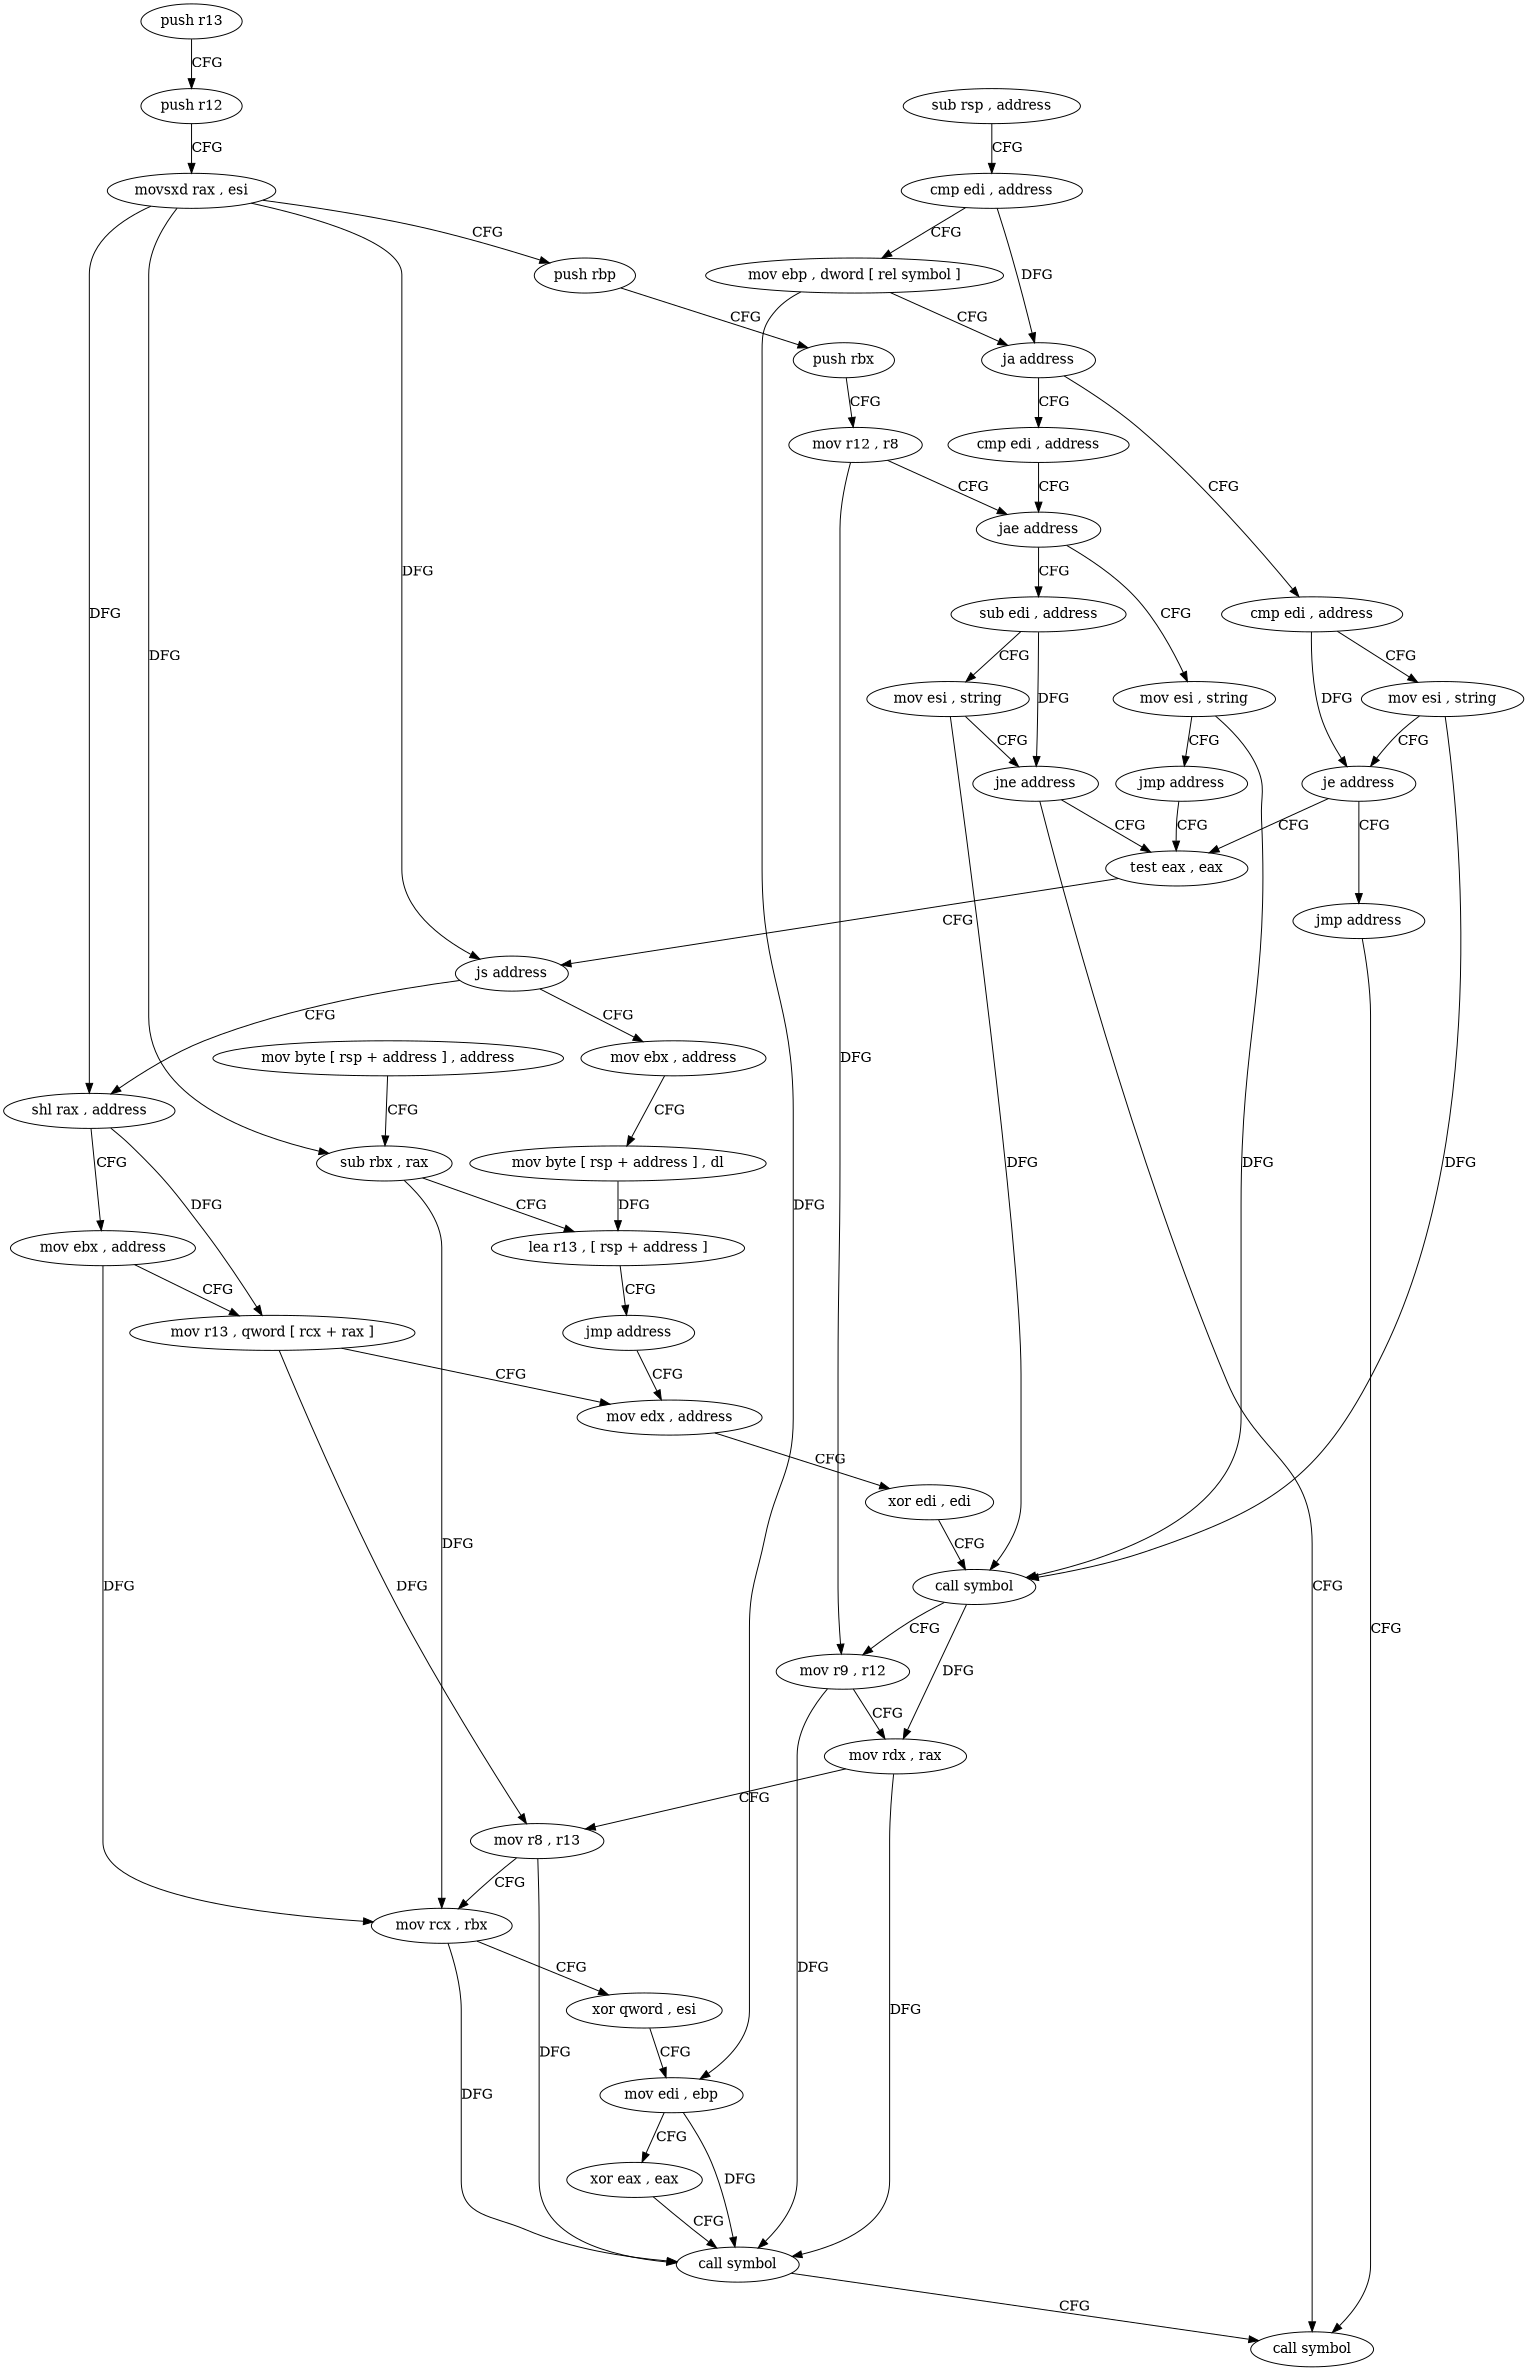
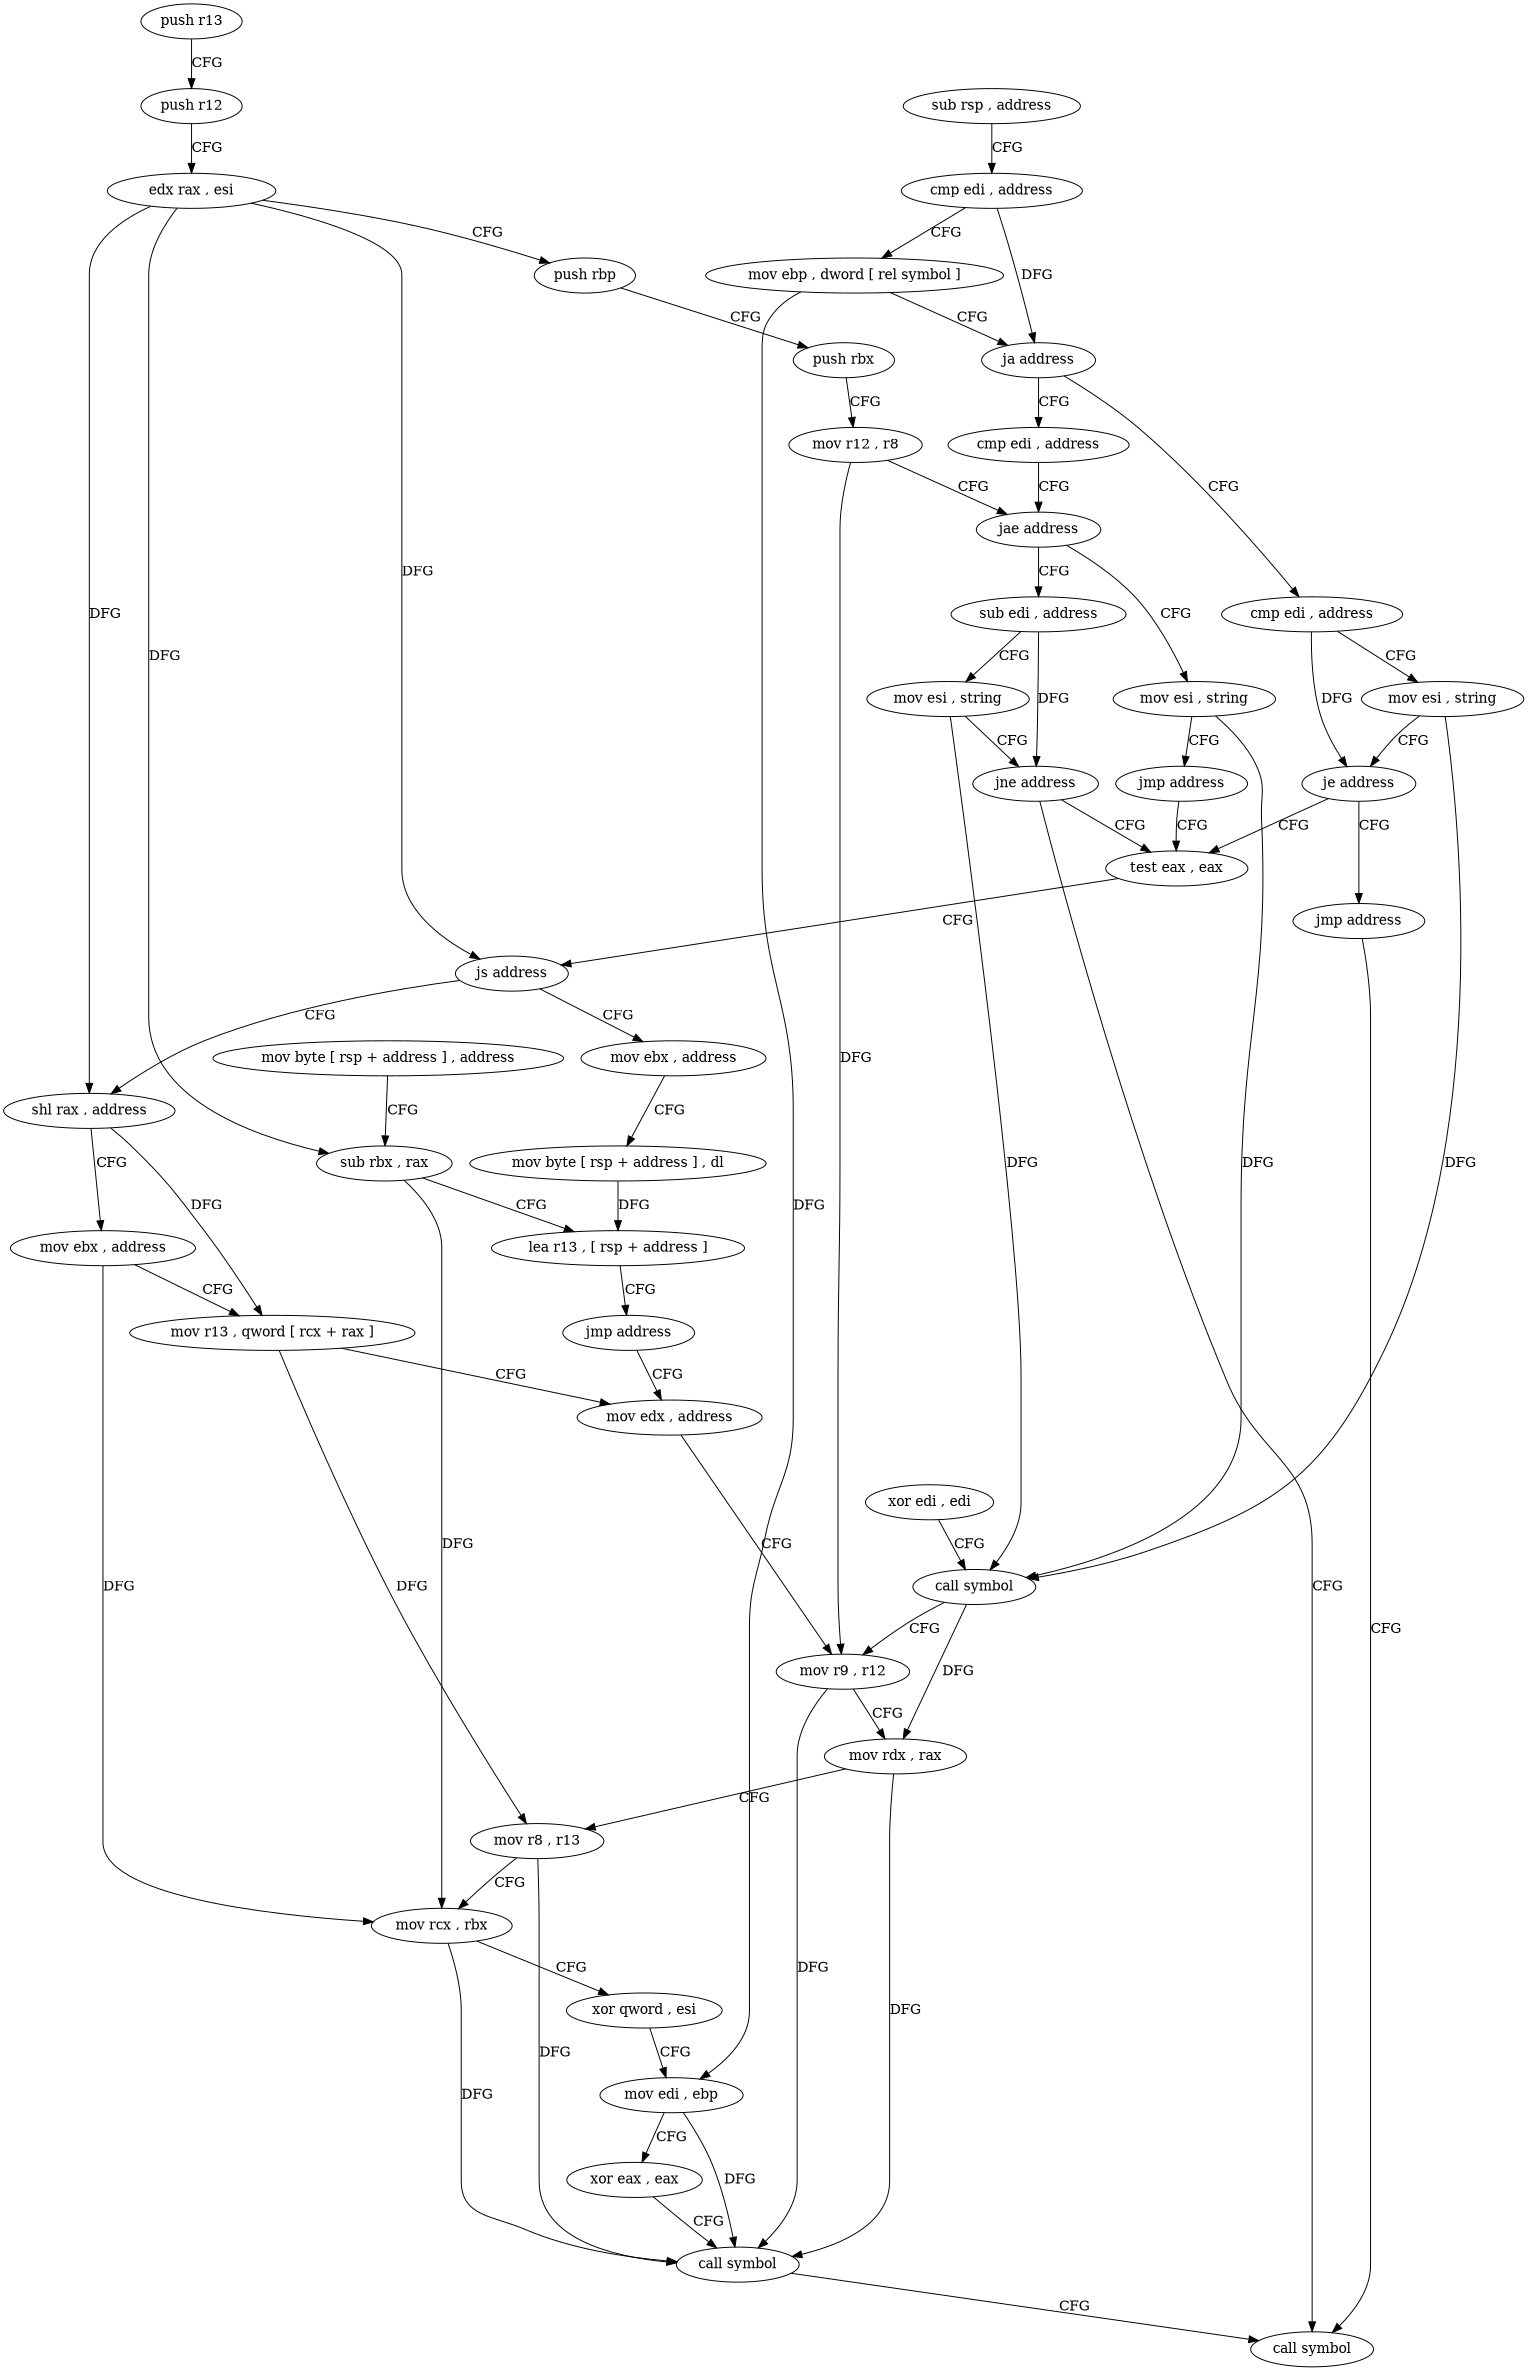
(192, 191) -> (192, 191)
(797, 1459) -> (753, 1540)
